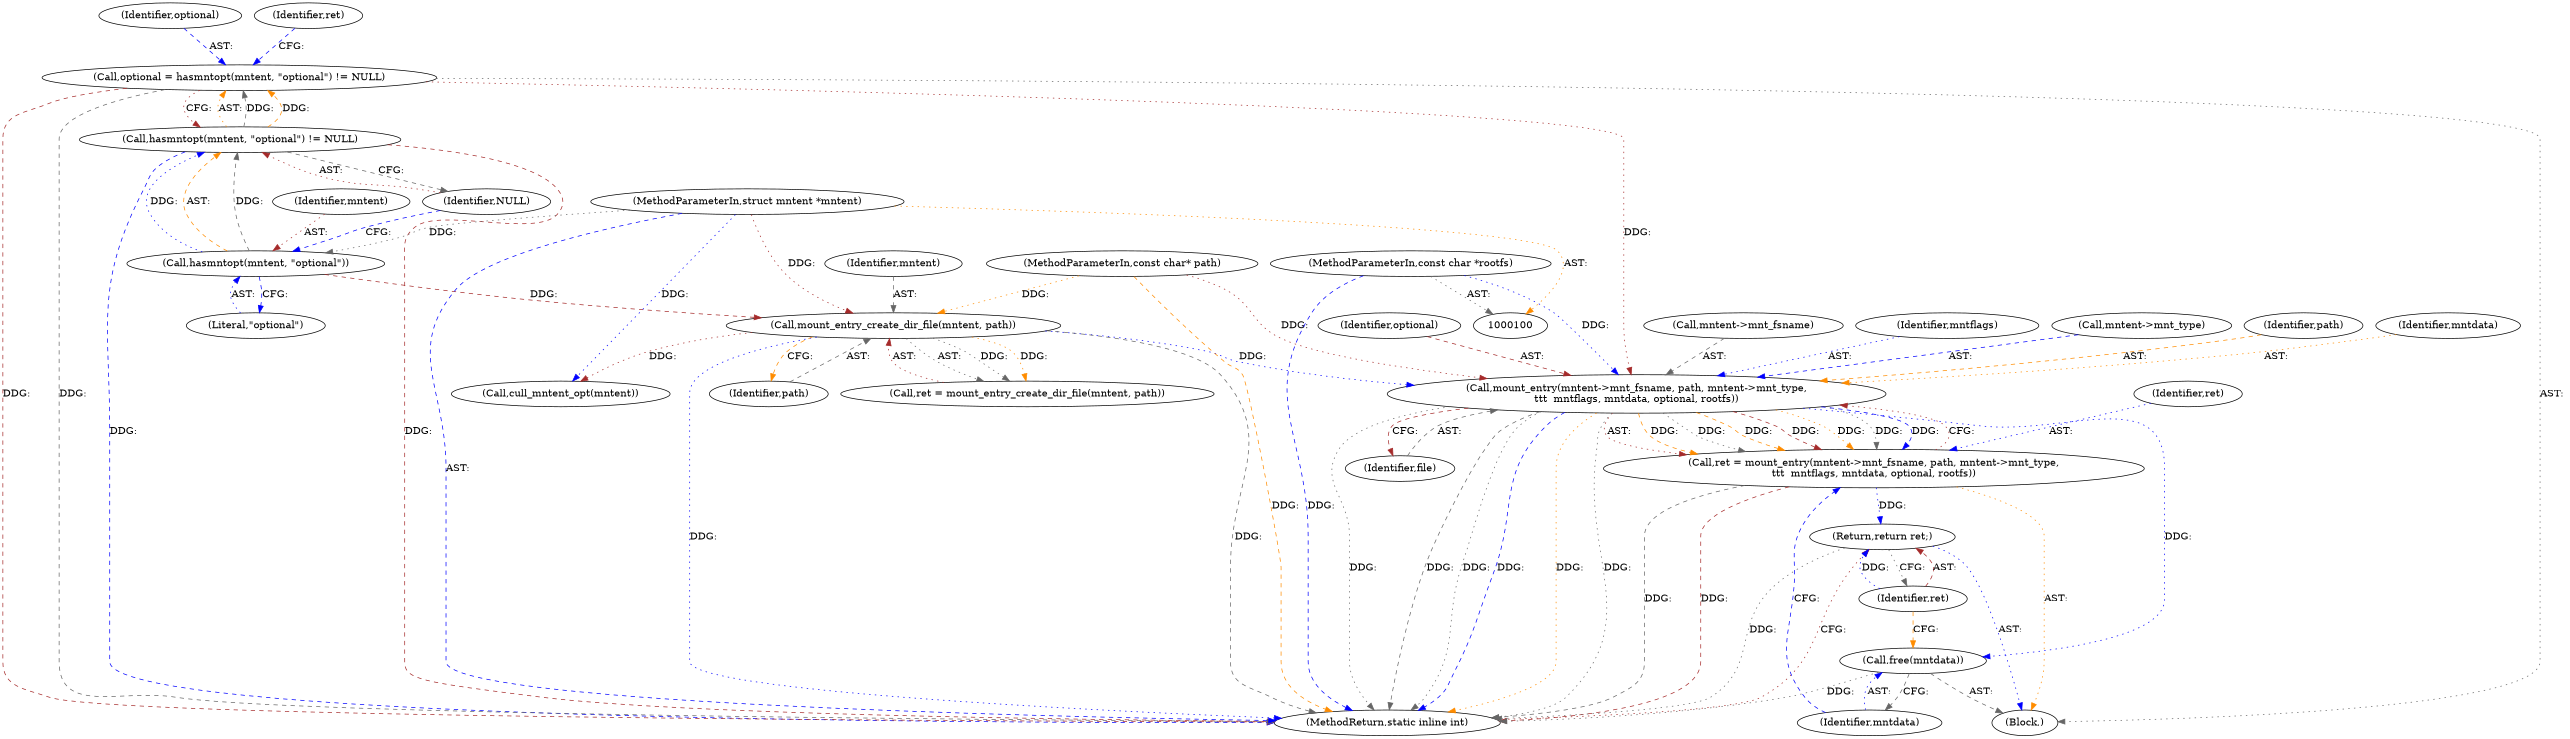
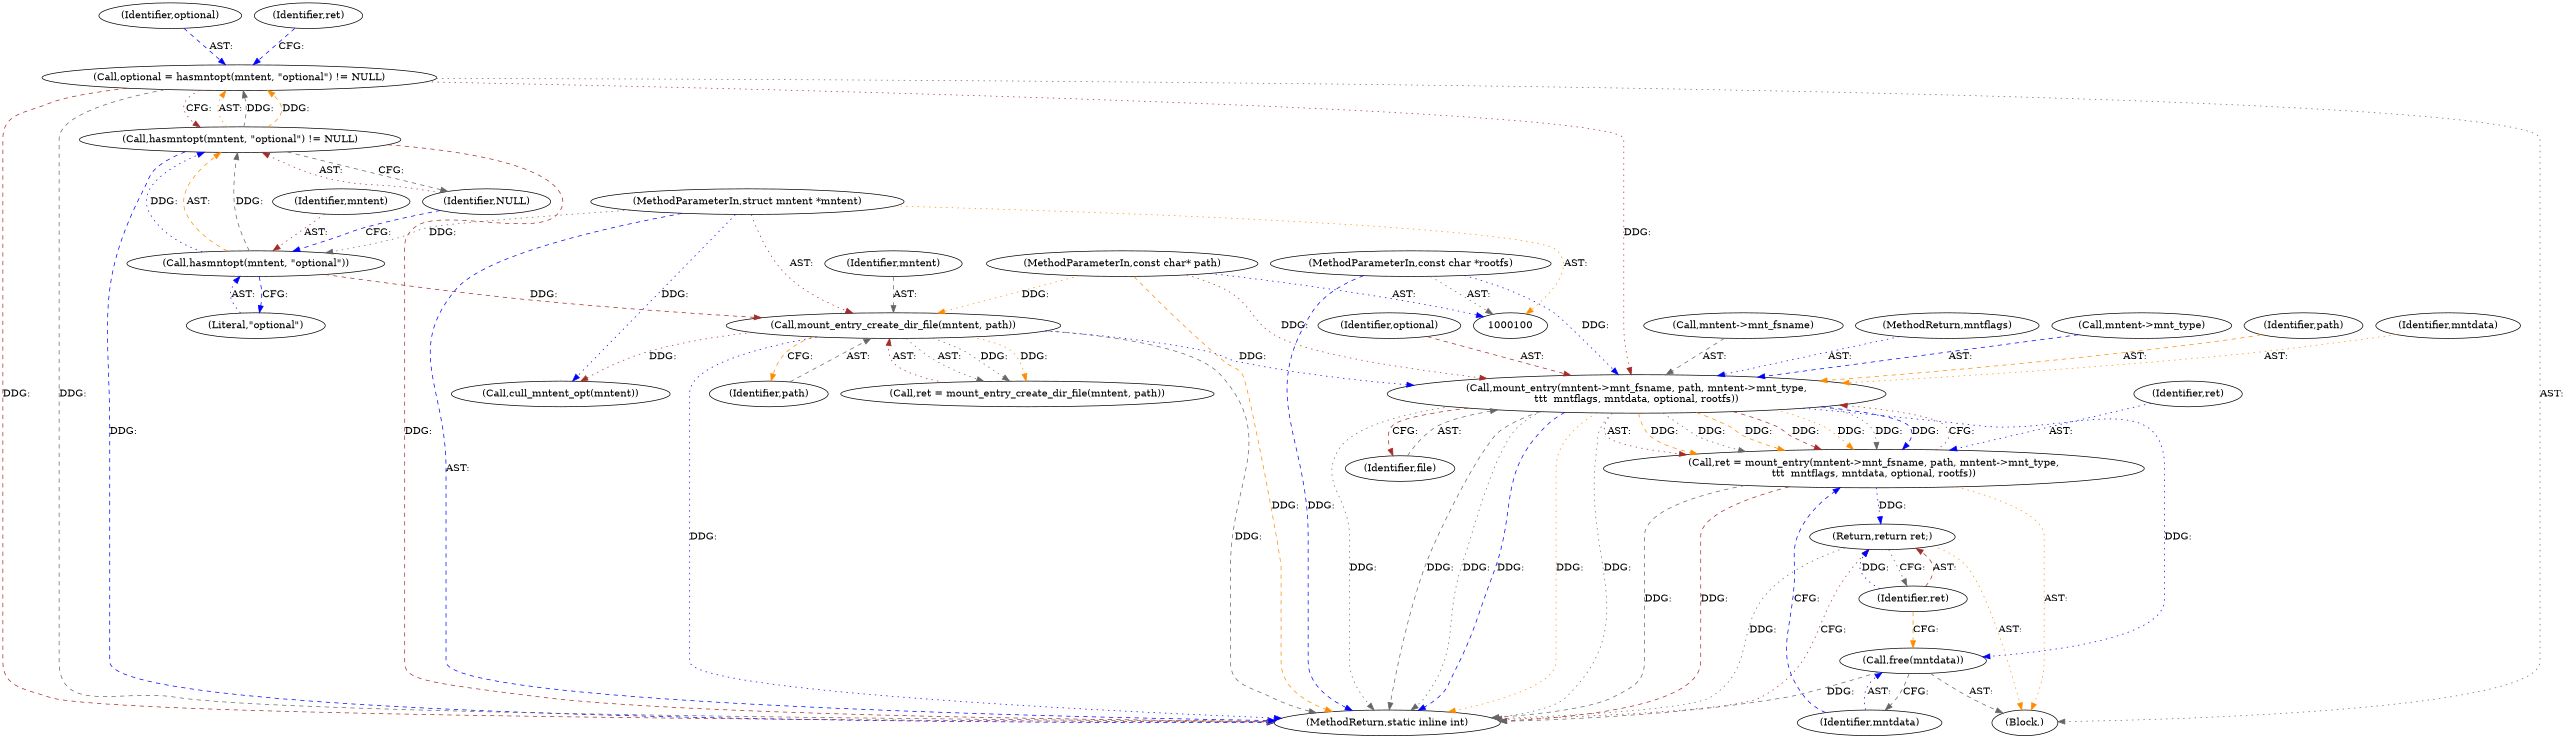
(803, 264) -> (803, 264)
none -> (1344, 291)
(1947, 326) -> (1947, 326)
(1991, 614) -> (1991, 614)
(1769, 700) -> (1769, 700)
